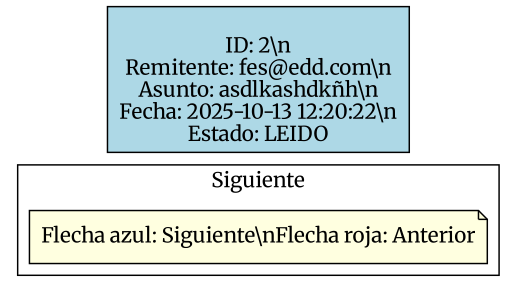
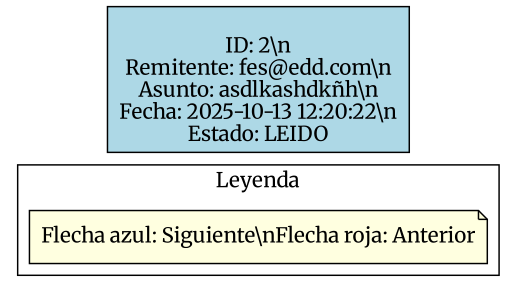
(258, 182) -> (258, 182)
